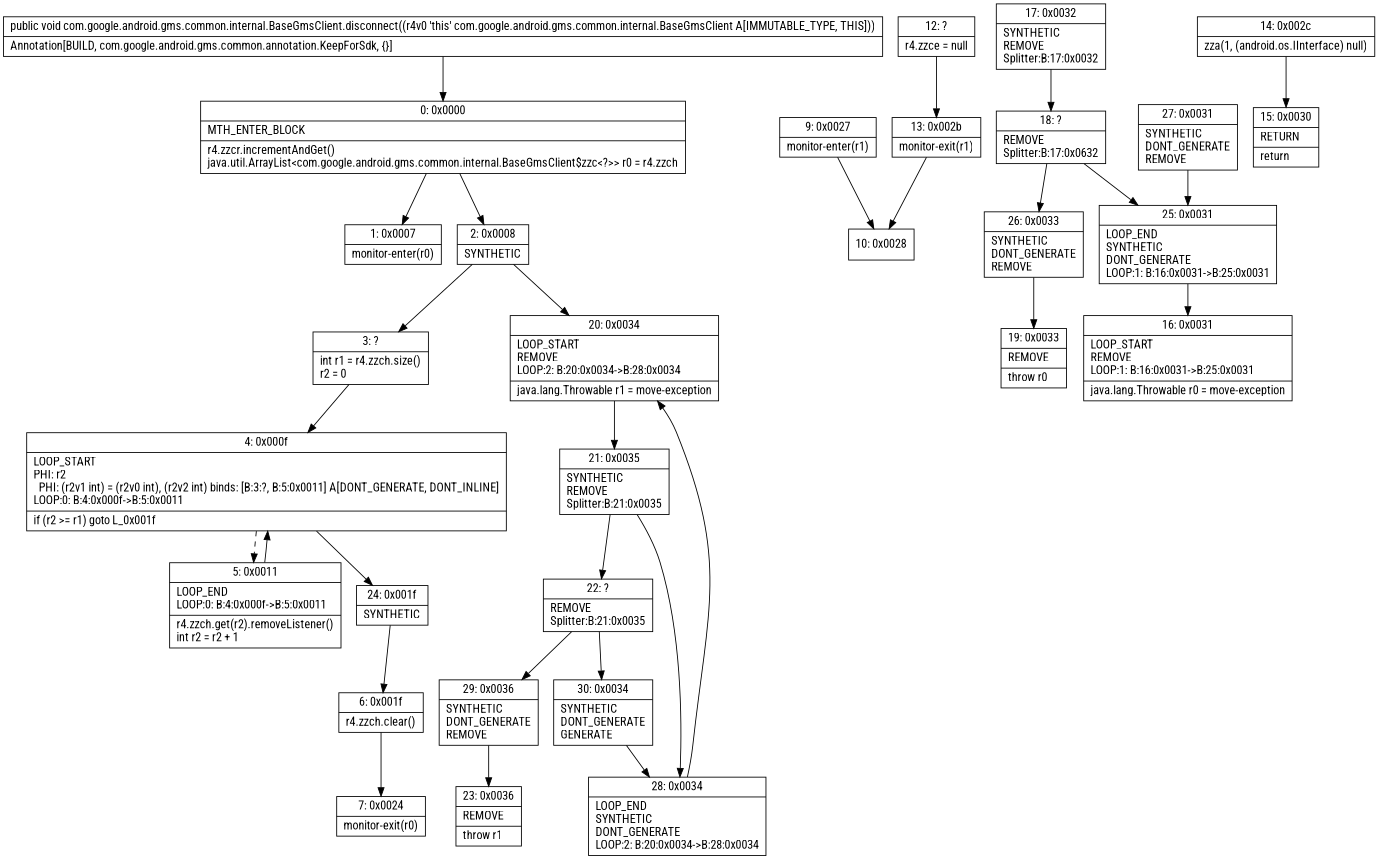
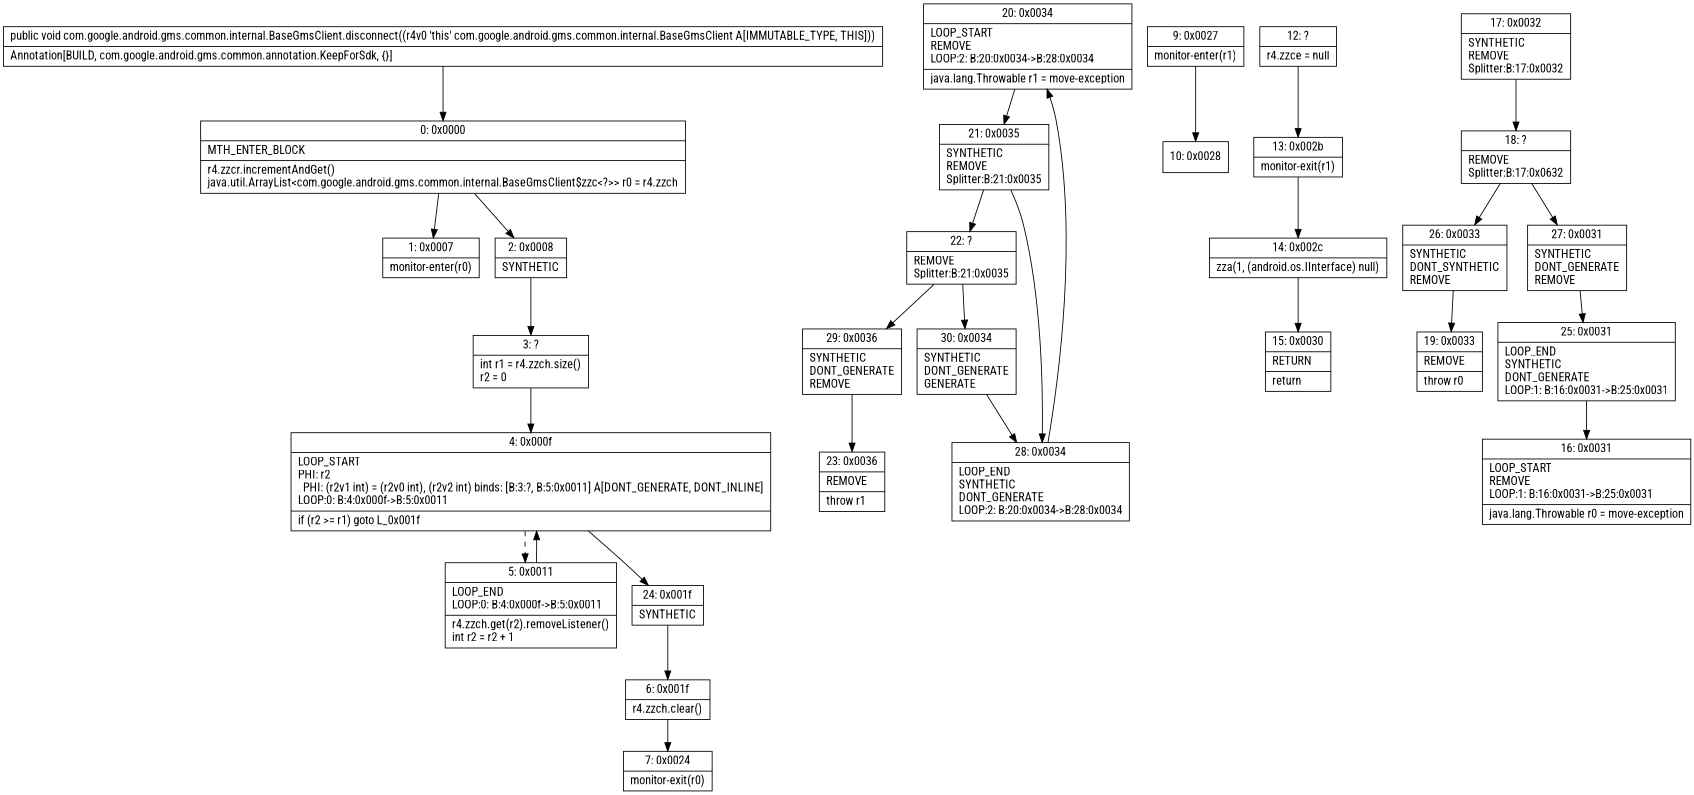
(1107, 182) -> (1542, 201)
(910, 189) -> (1298, 203)
(1034, 254) -> (1455, 267)
(538, 287) -> none
